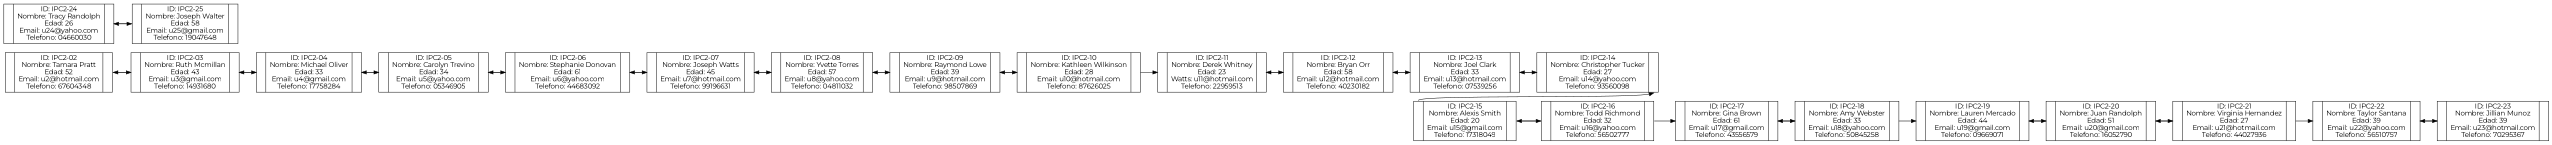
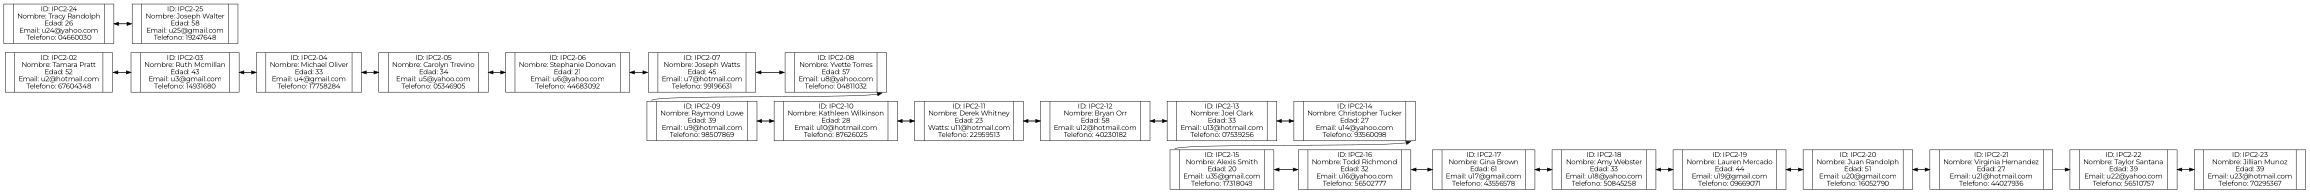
(185, 38) -> (185, 38)
(568, 72) -> (568, 72)
(879, 72) -> none
none -> (908, 121)
(1465, 128) -> (1222, 177)
(1727, 135) -> (1484, 184)
none -> (1424, 170)
none -> (1667, 170)
